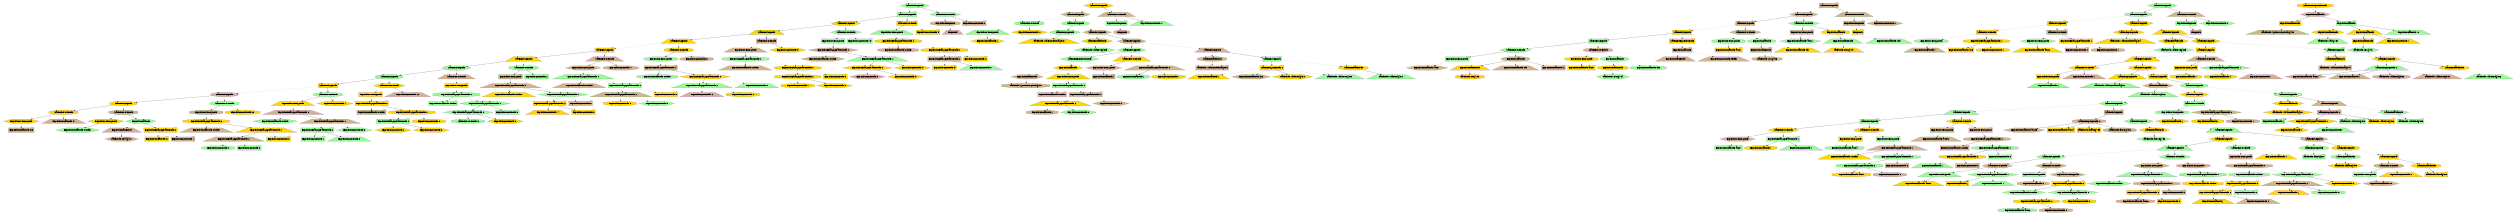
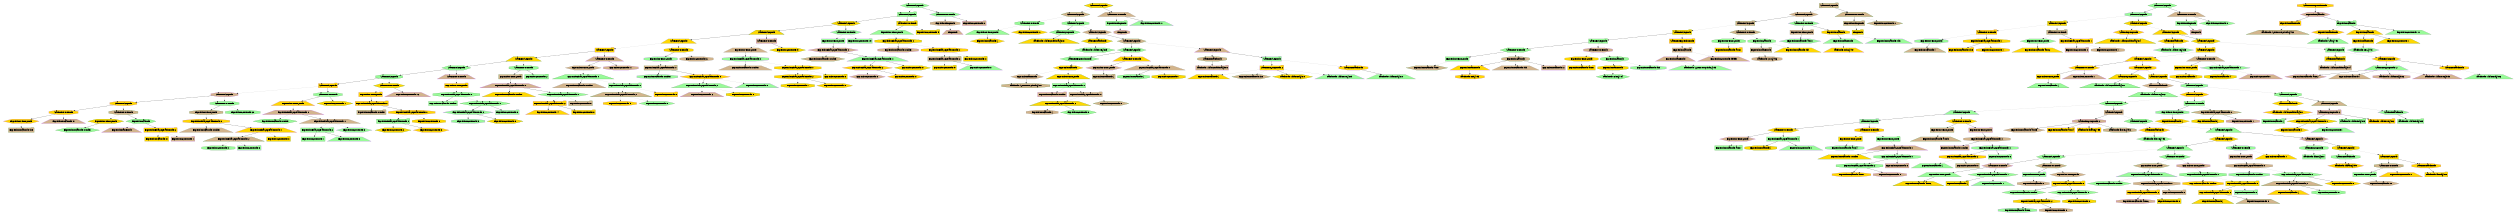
(2408, 32) -> (2408, 32)
none -> (1700, 68)
(243, 112) -> (243, 112)
(468, 121) -> (468, 121)
(122, 139) -> none
